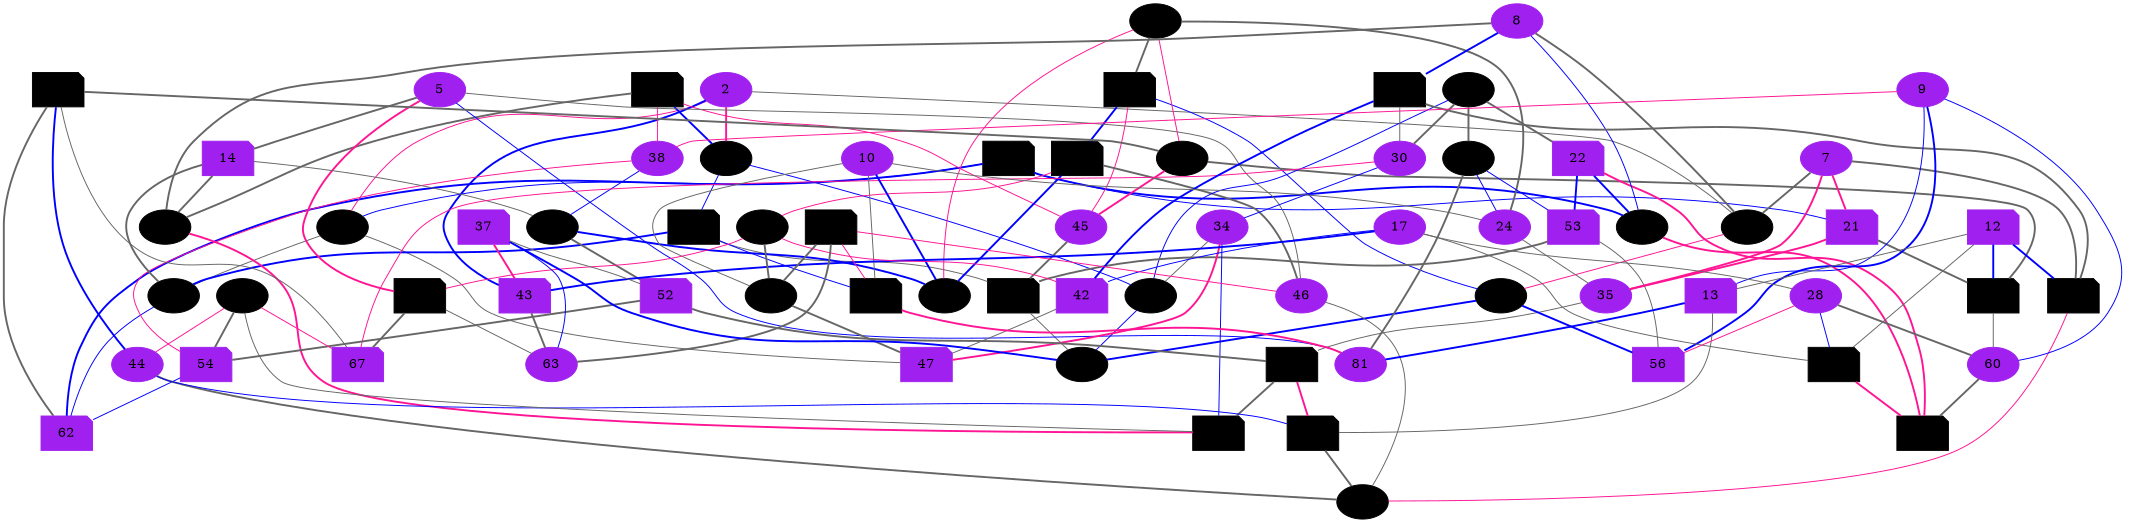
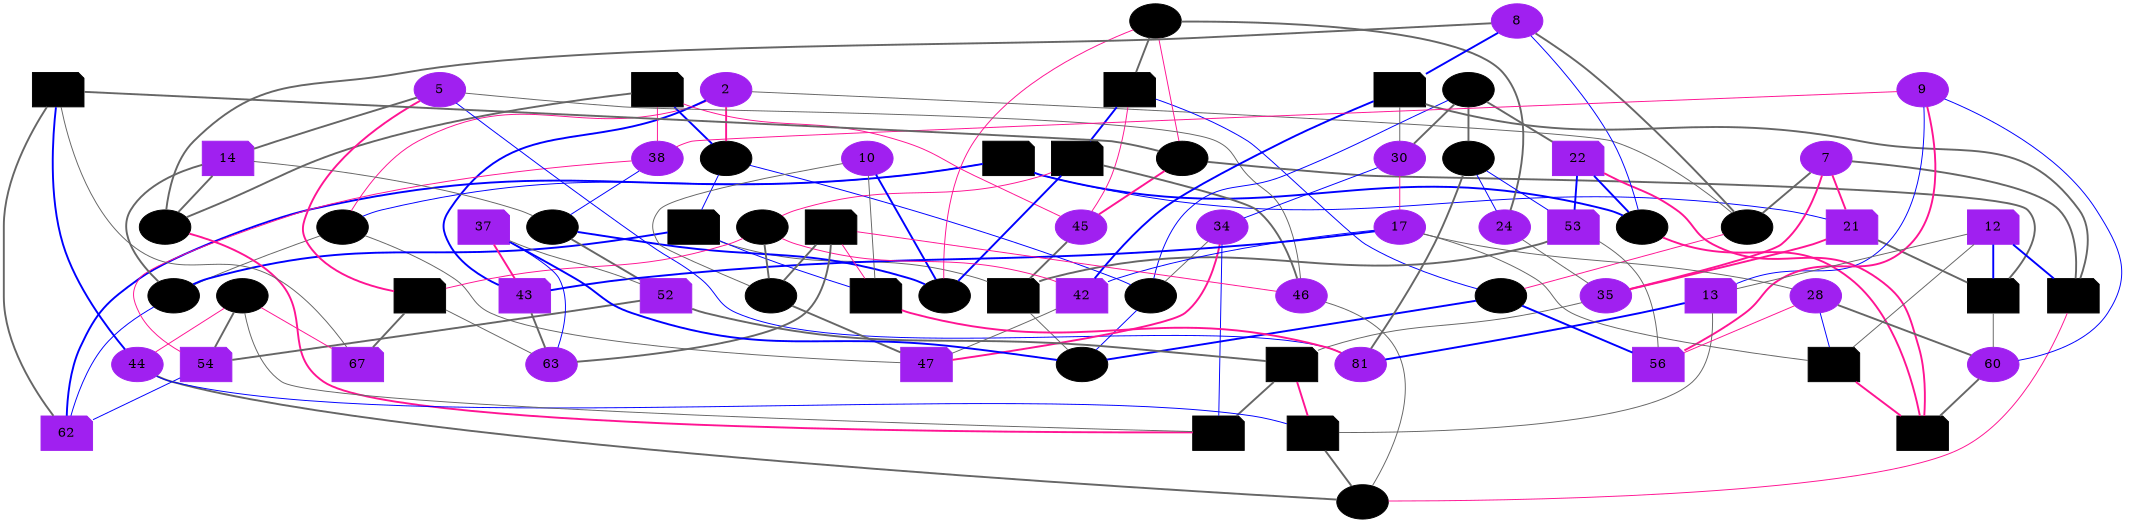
(936, 180) -> (1400, 194)
(1172, 189) -> none
(1869, 265) -> (1869, 265)
